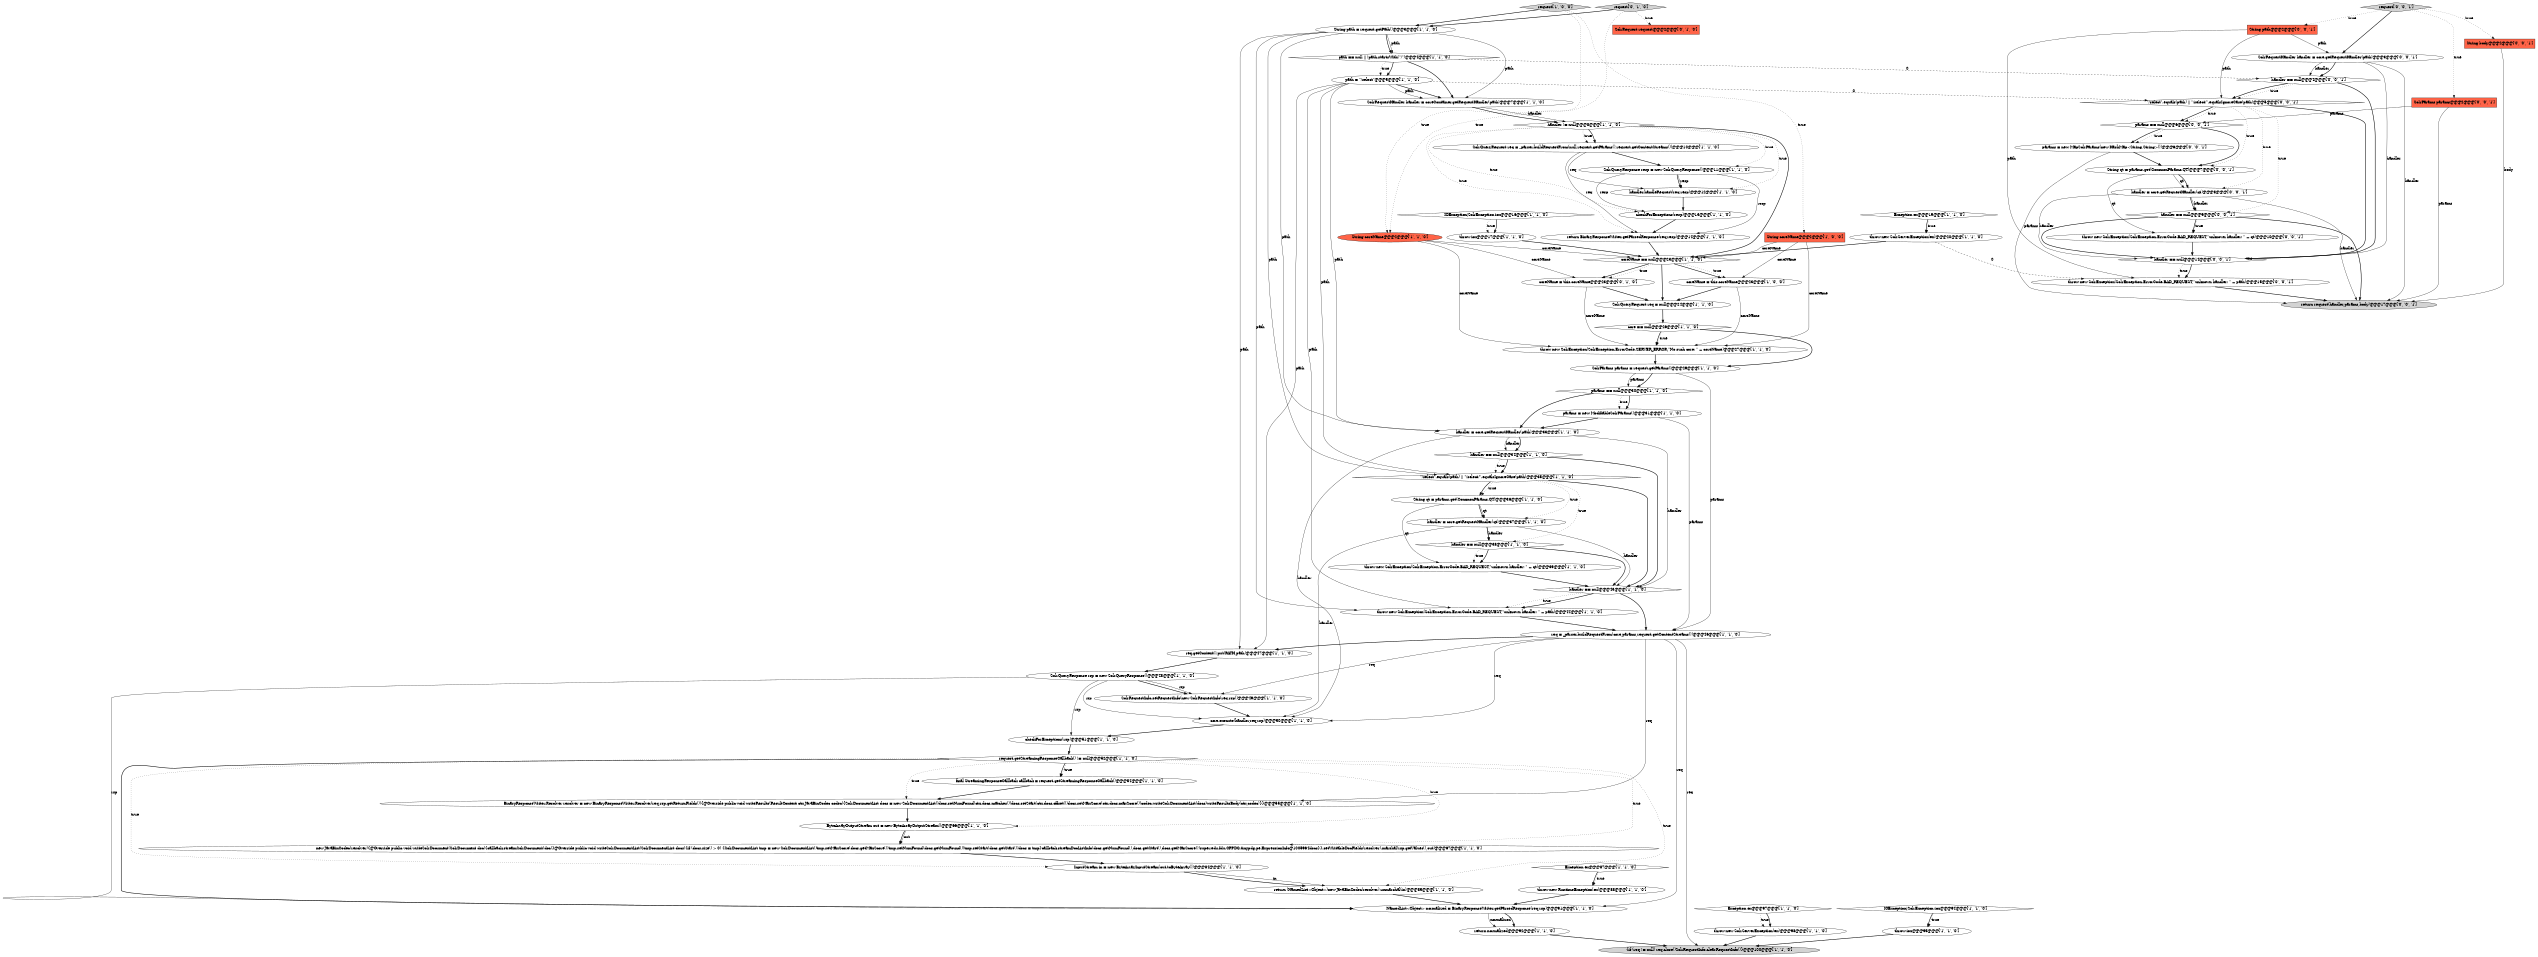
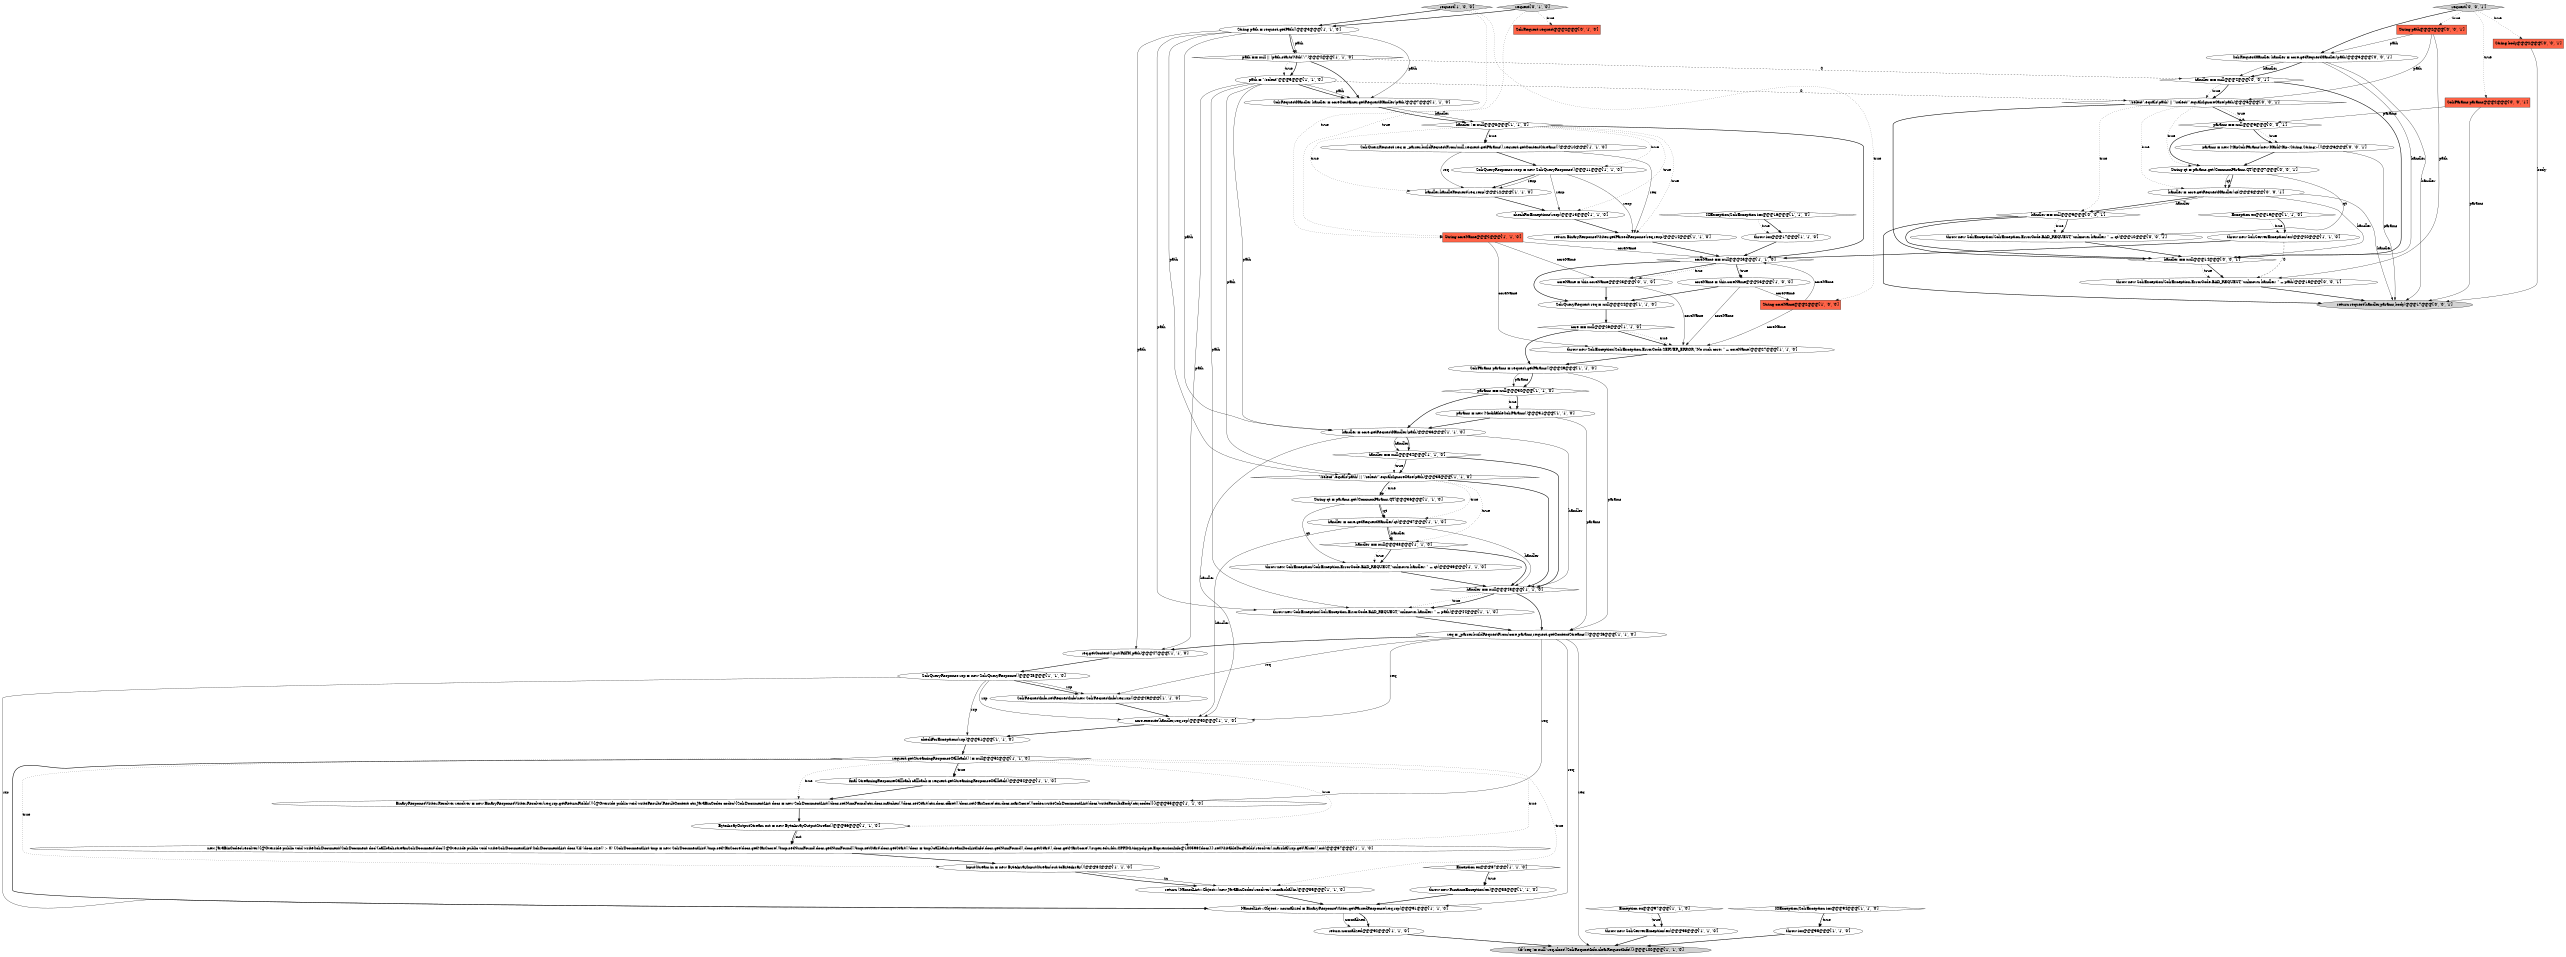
(1390, 237) -> (1483, 237)
(1771, 259) -> (1771, 293)
